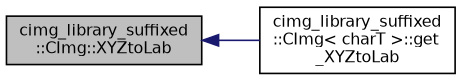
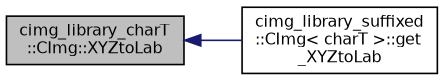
(104, 40) -> (95, 40)
